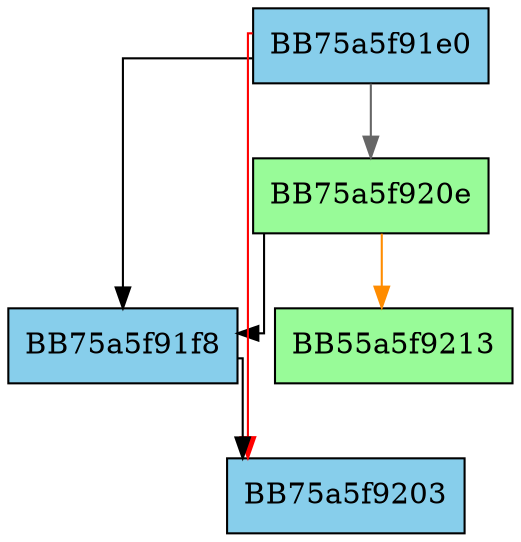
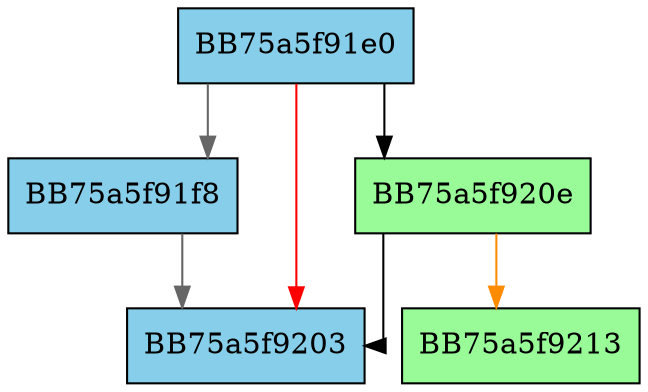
(123, 108) -> (208, 110)
(371, 110) -> (384, 110)
(264, 286) -> (383, 291)
(394, 346) -> (521, 346)
(243, 395) -> (182, 260)
